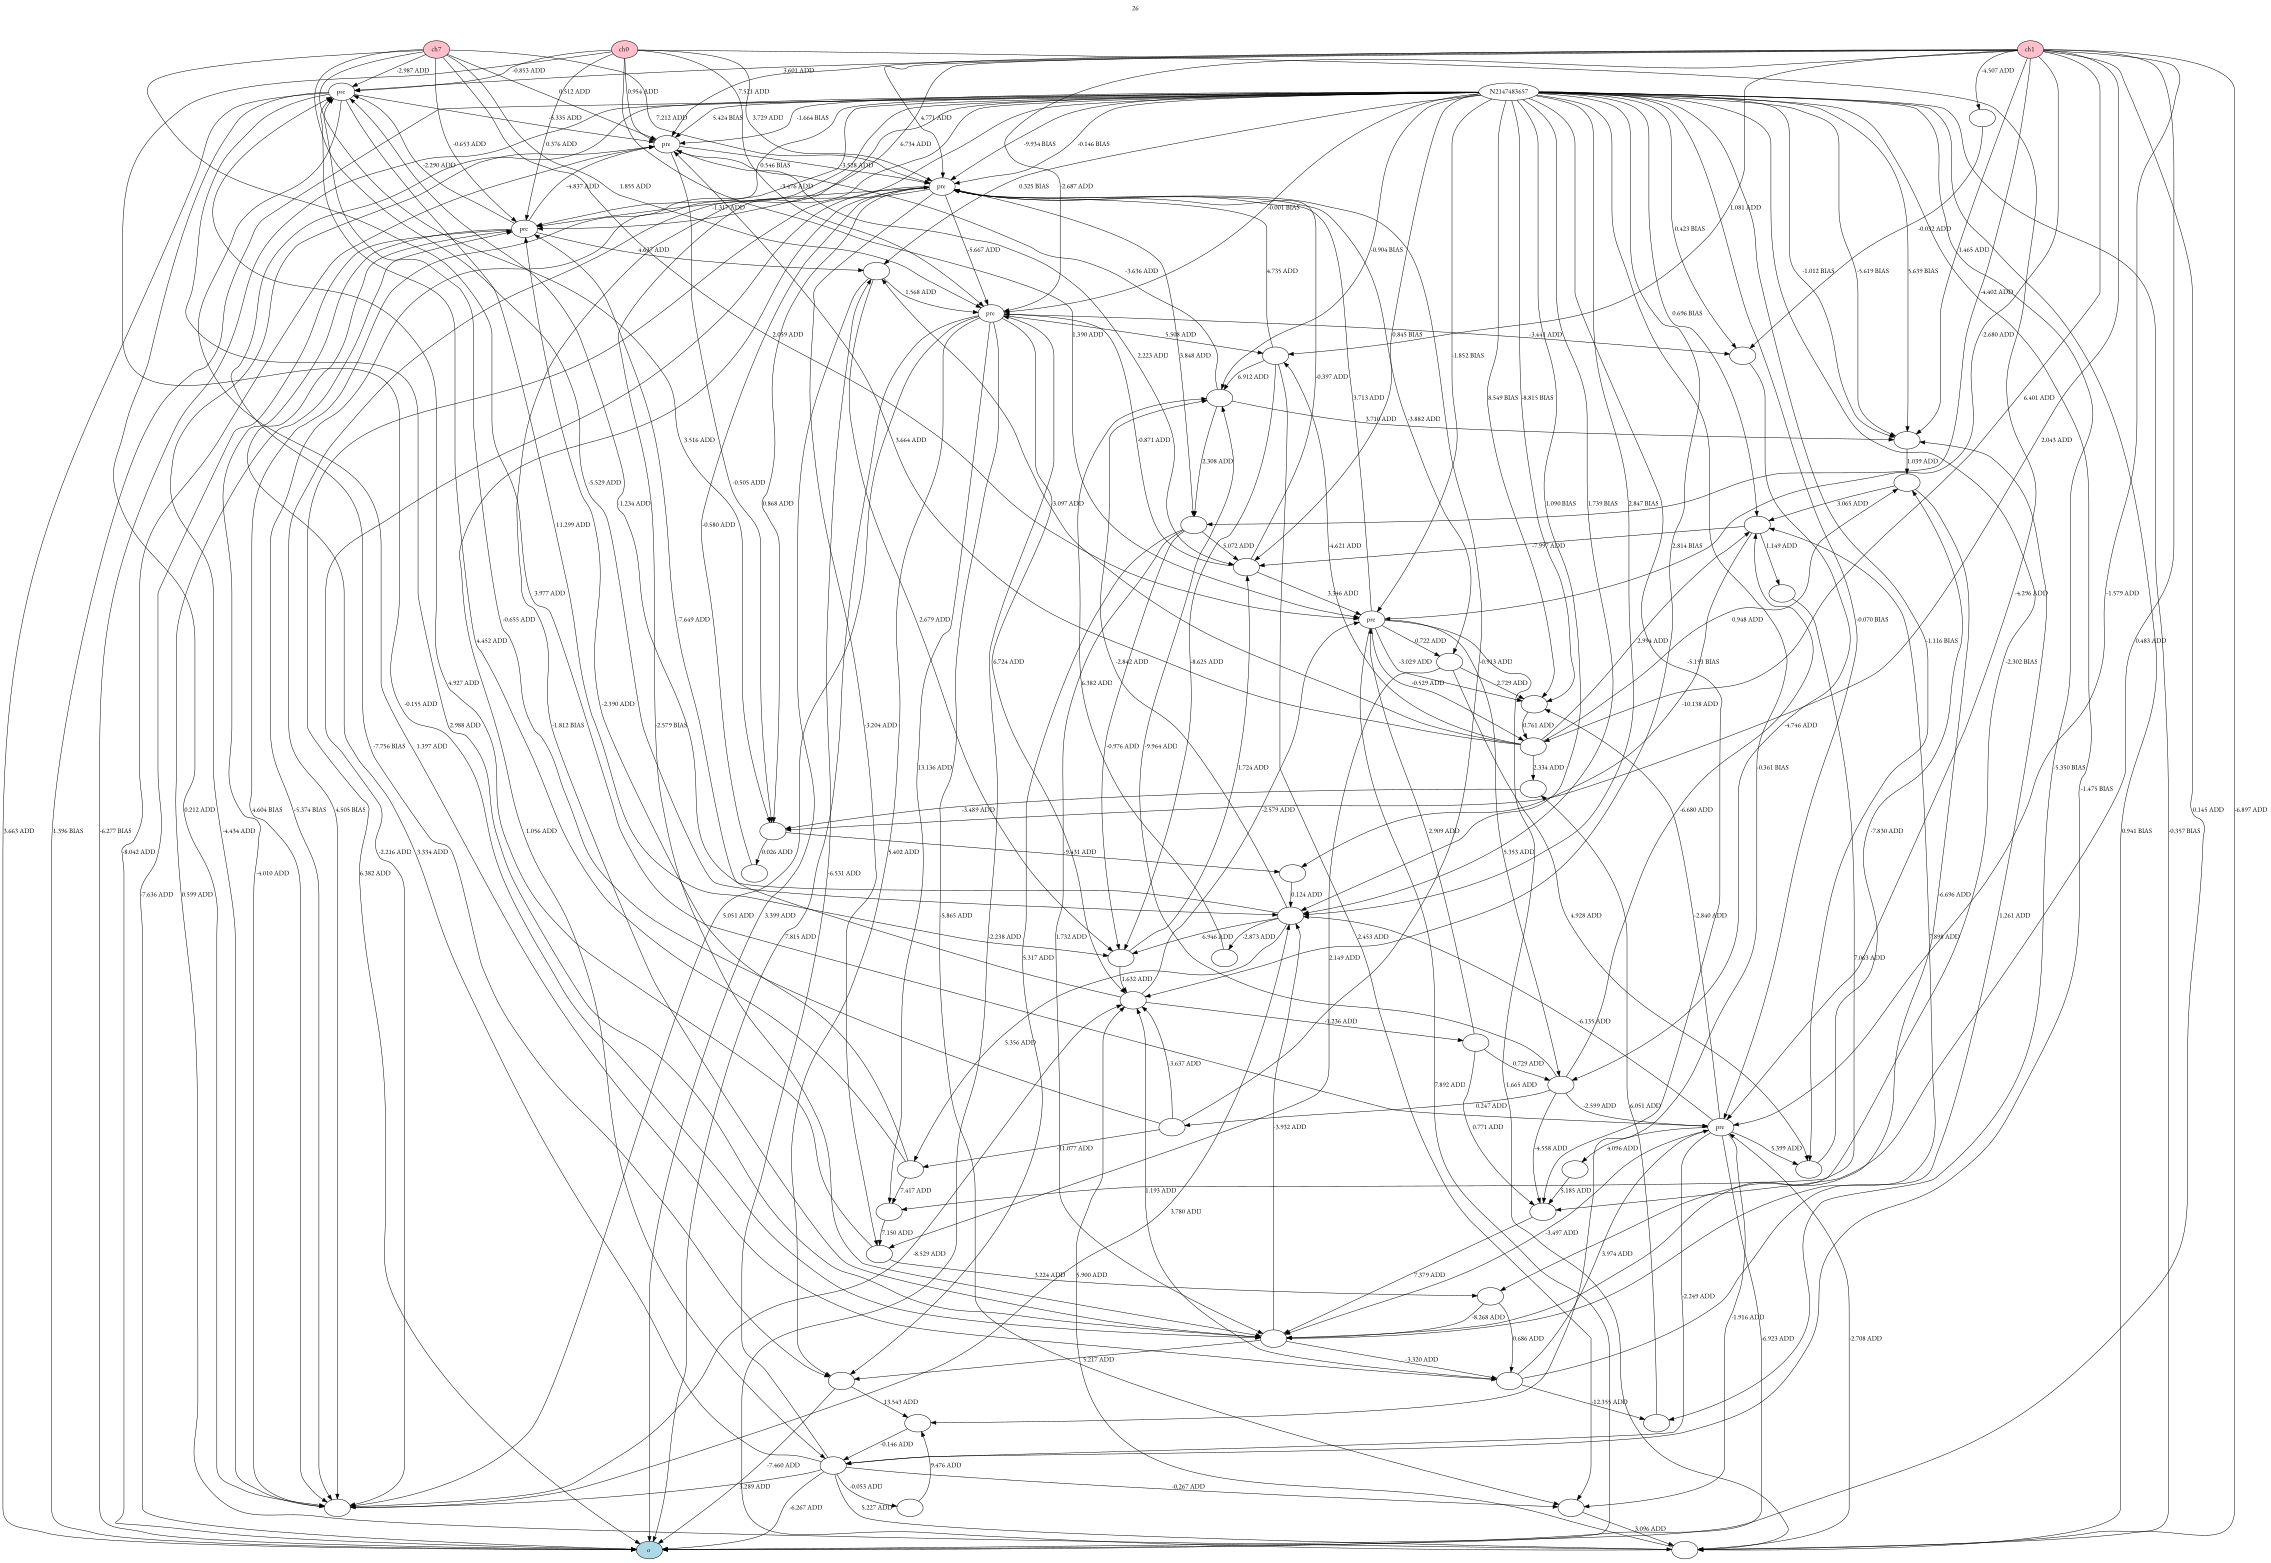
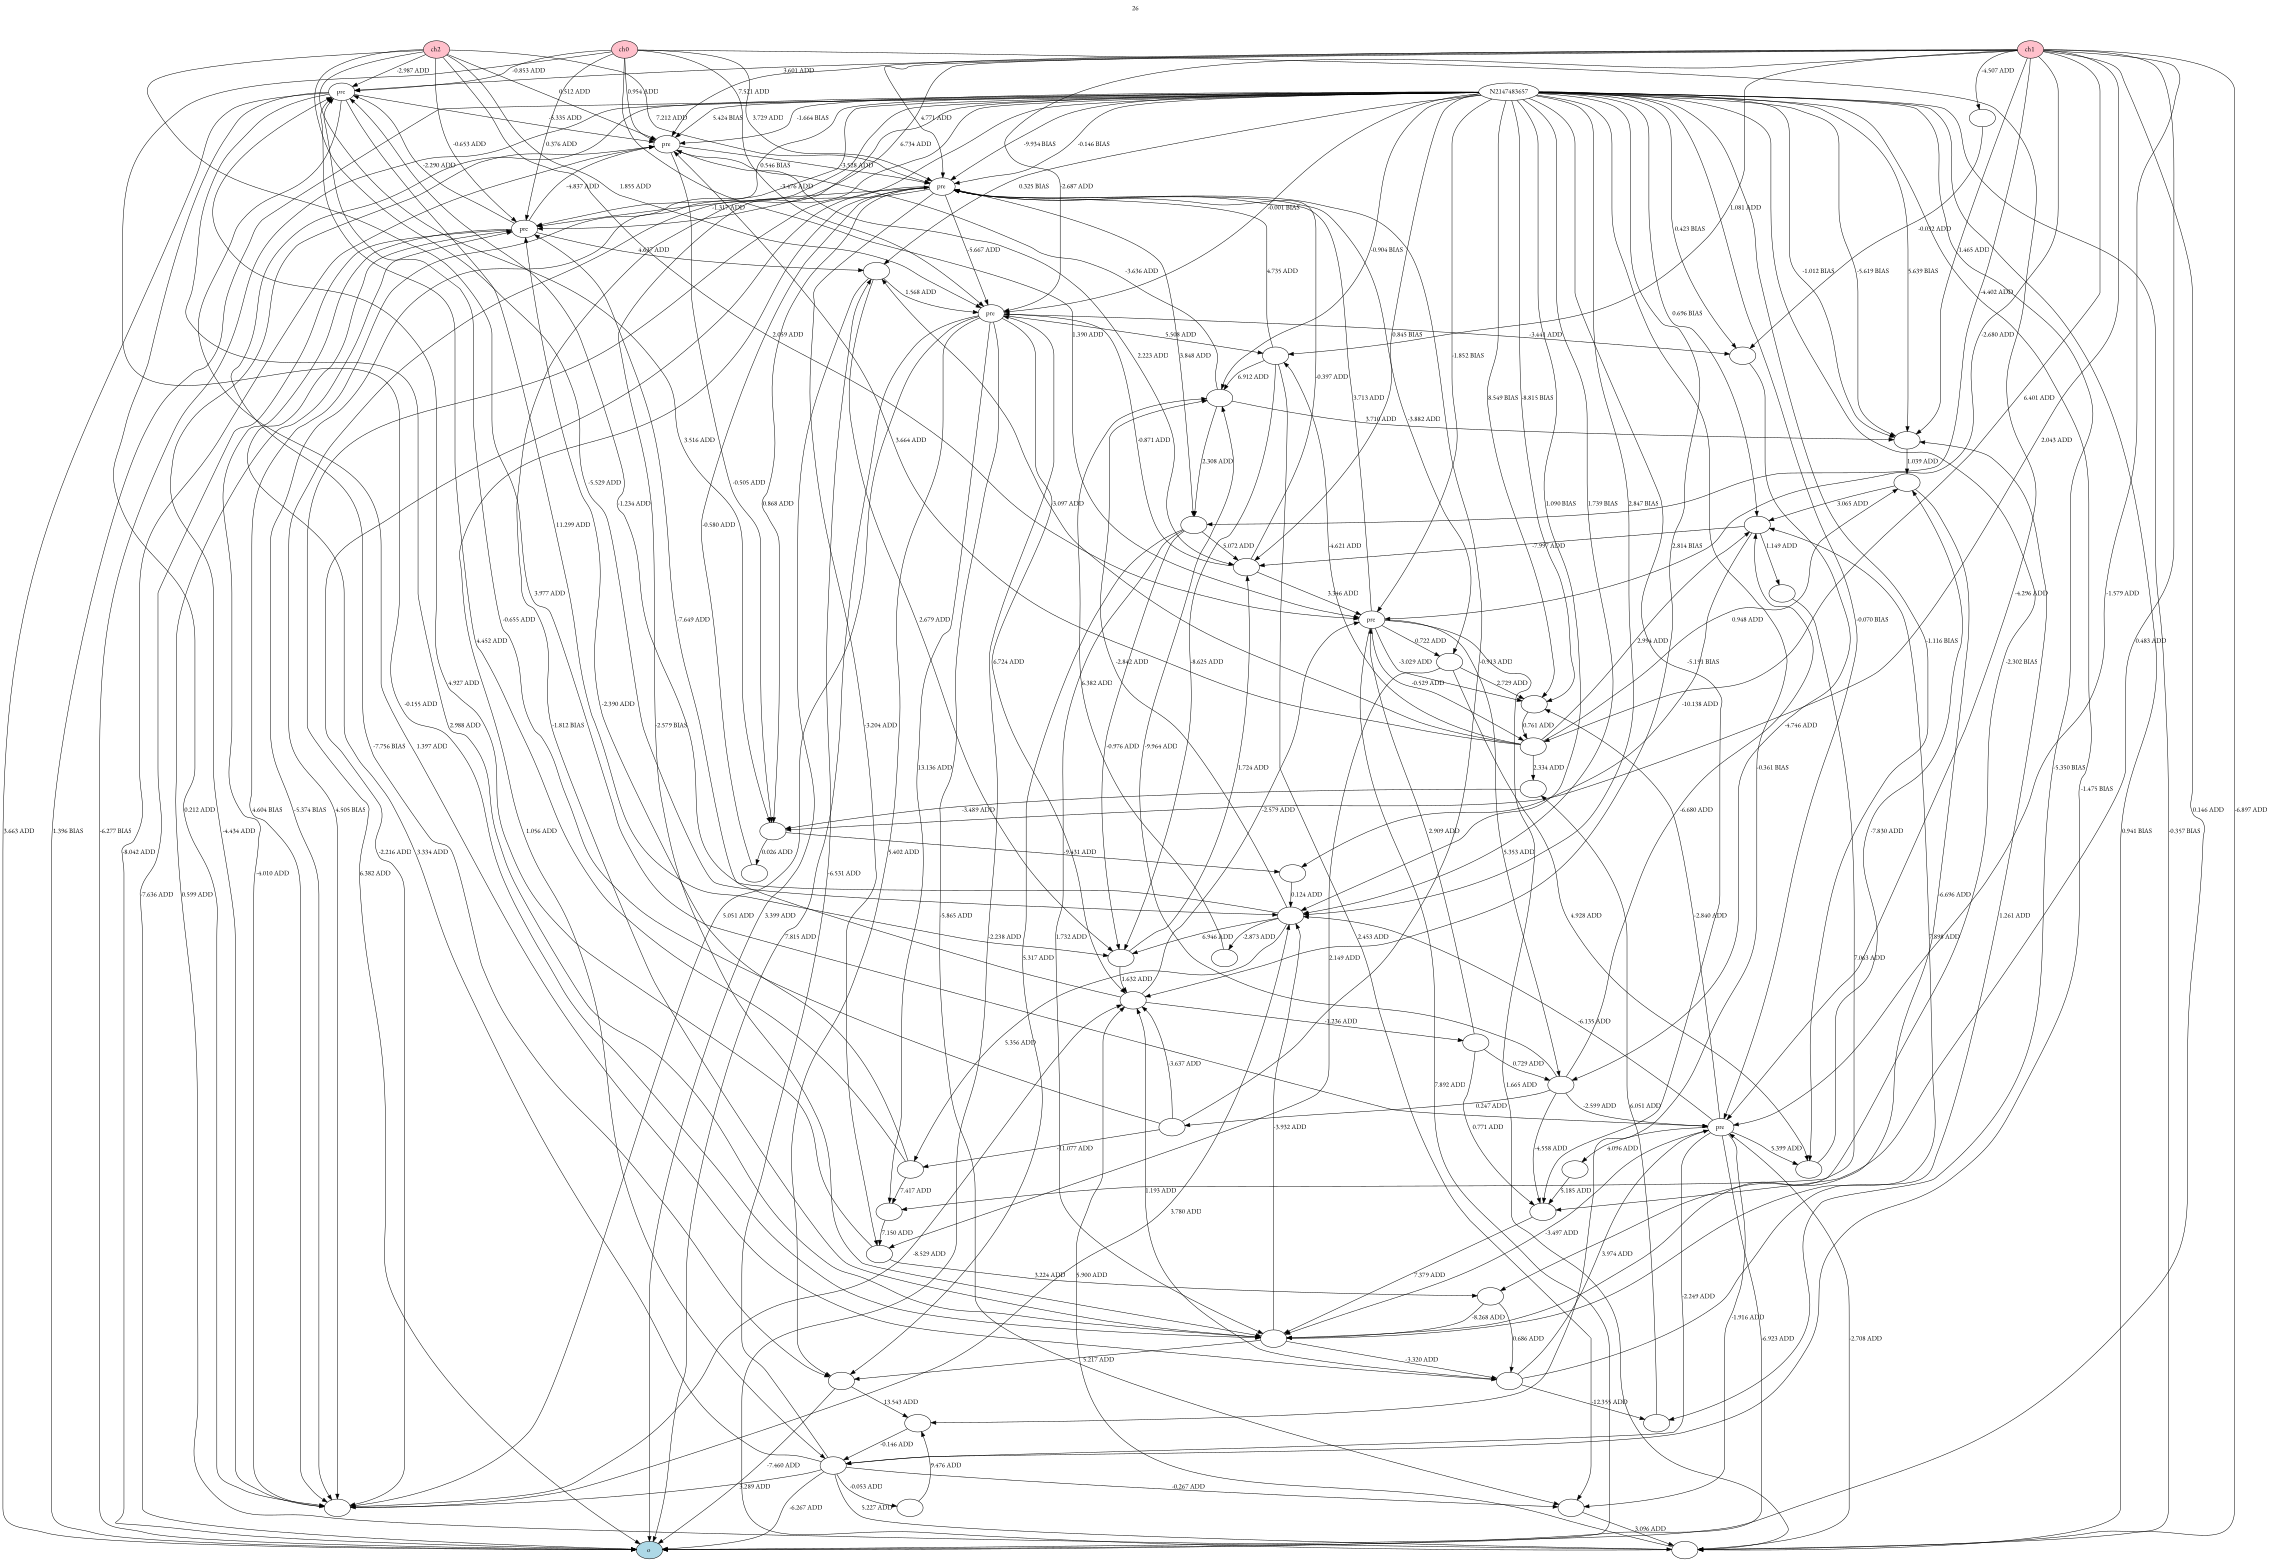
(437, 49) -> (437, 49)
(2208, 810) -> (2208, 810)
